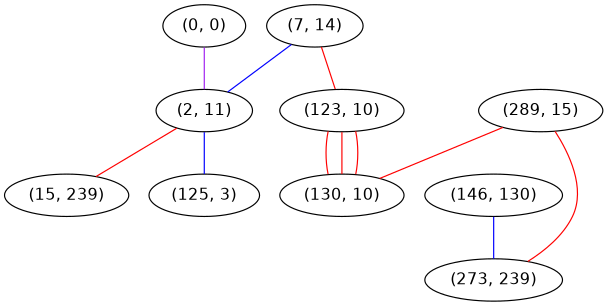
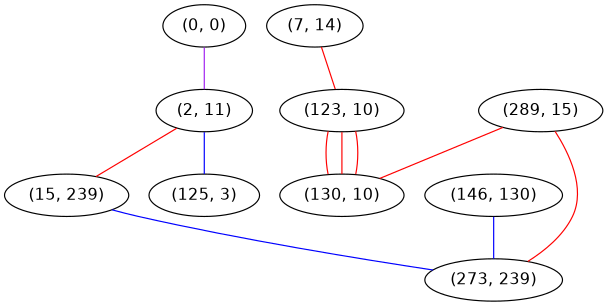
(260, 68) -> none
none -> (272, 243)
